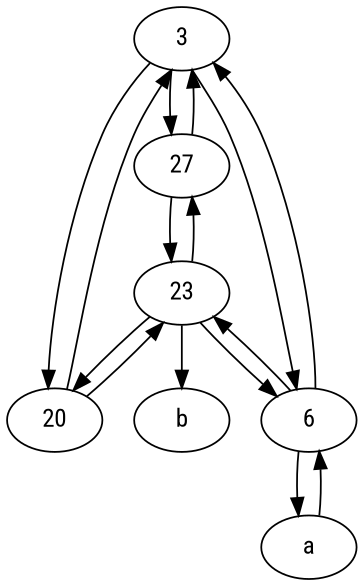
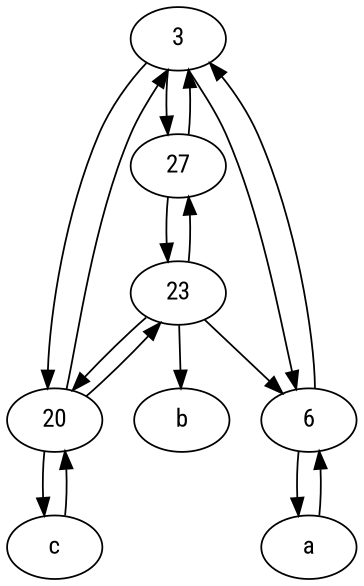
(260, 359) -> none
none -> (55, 547)
